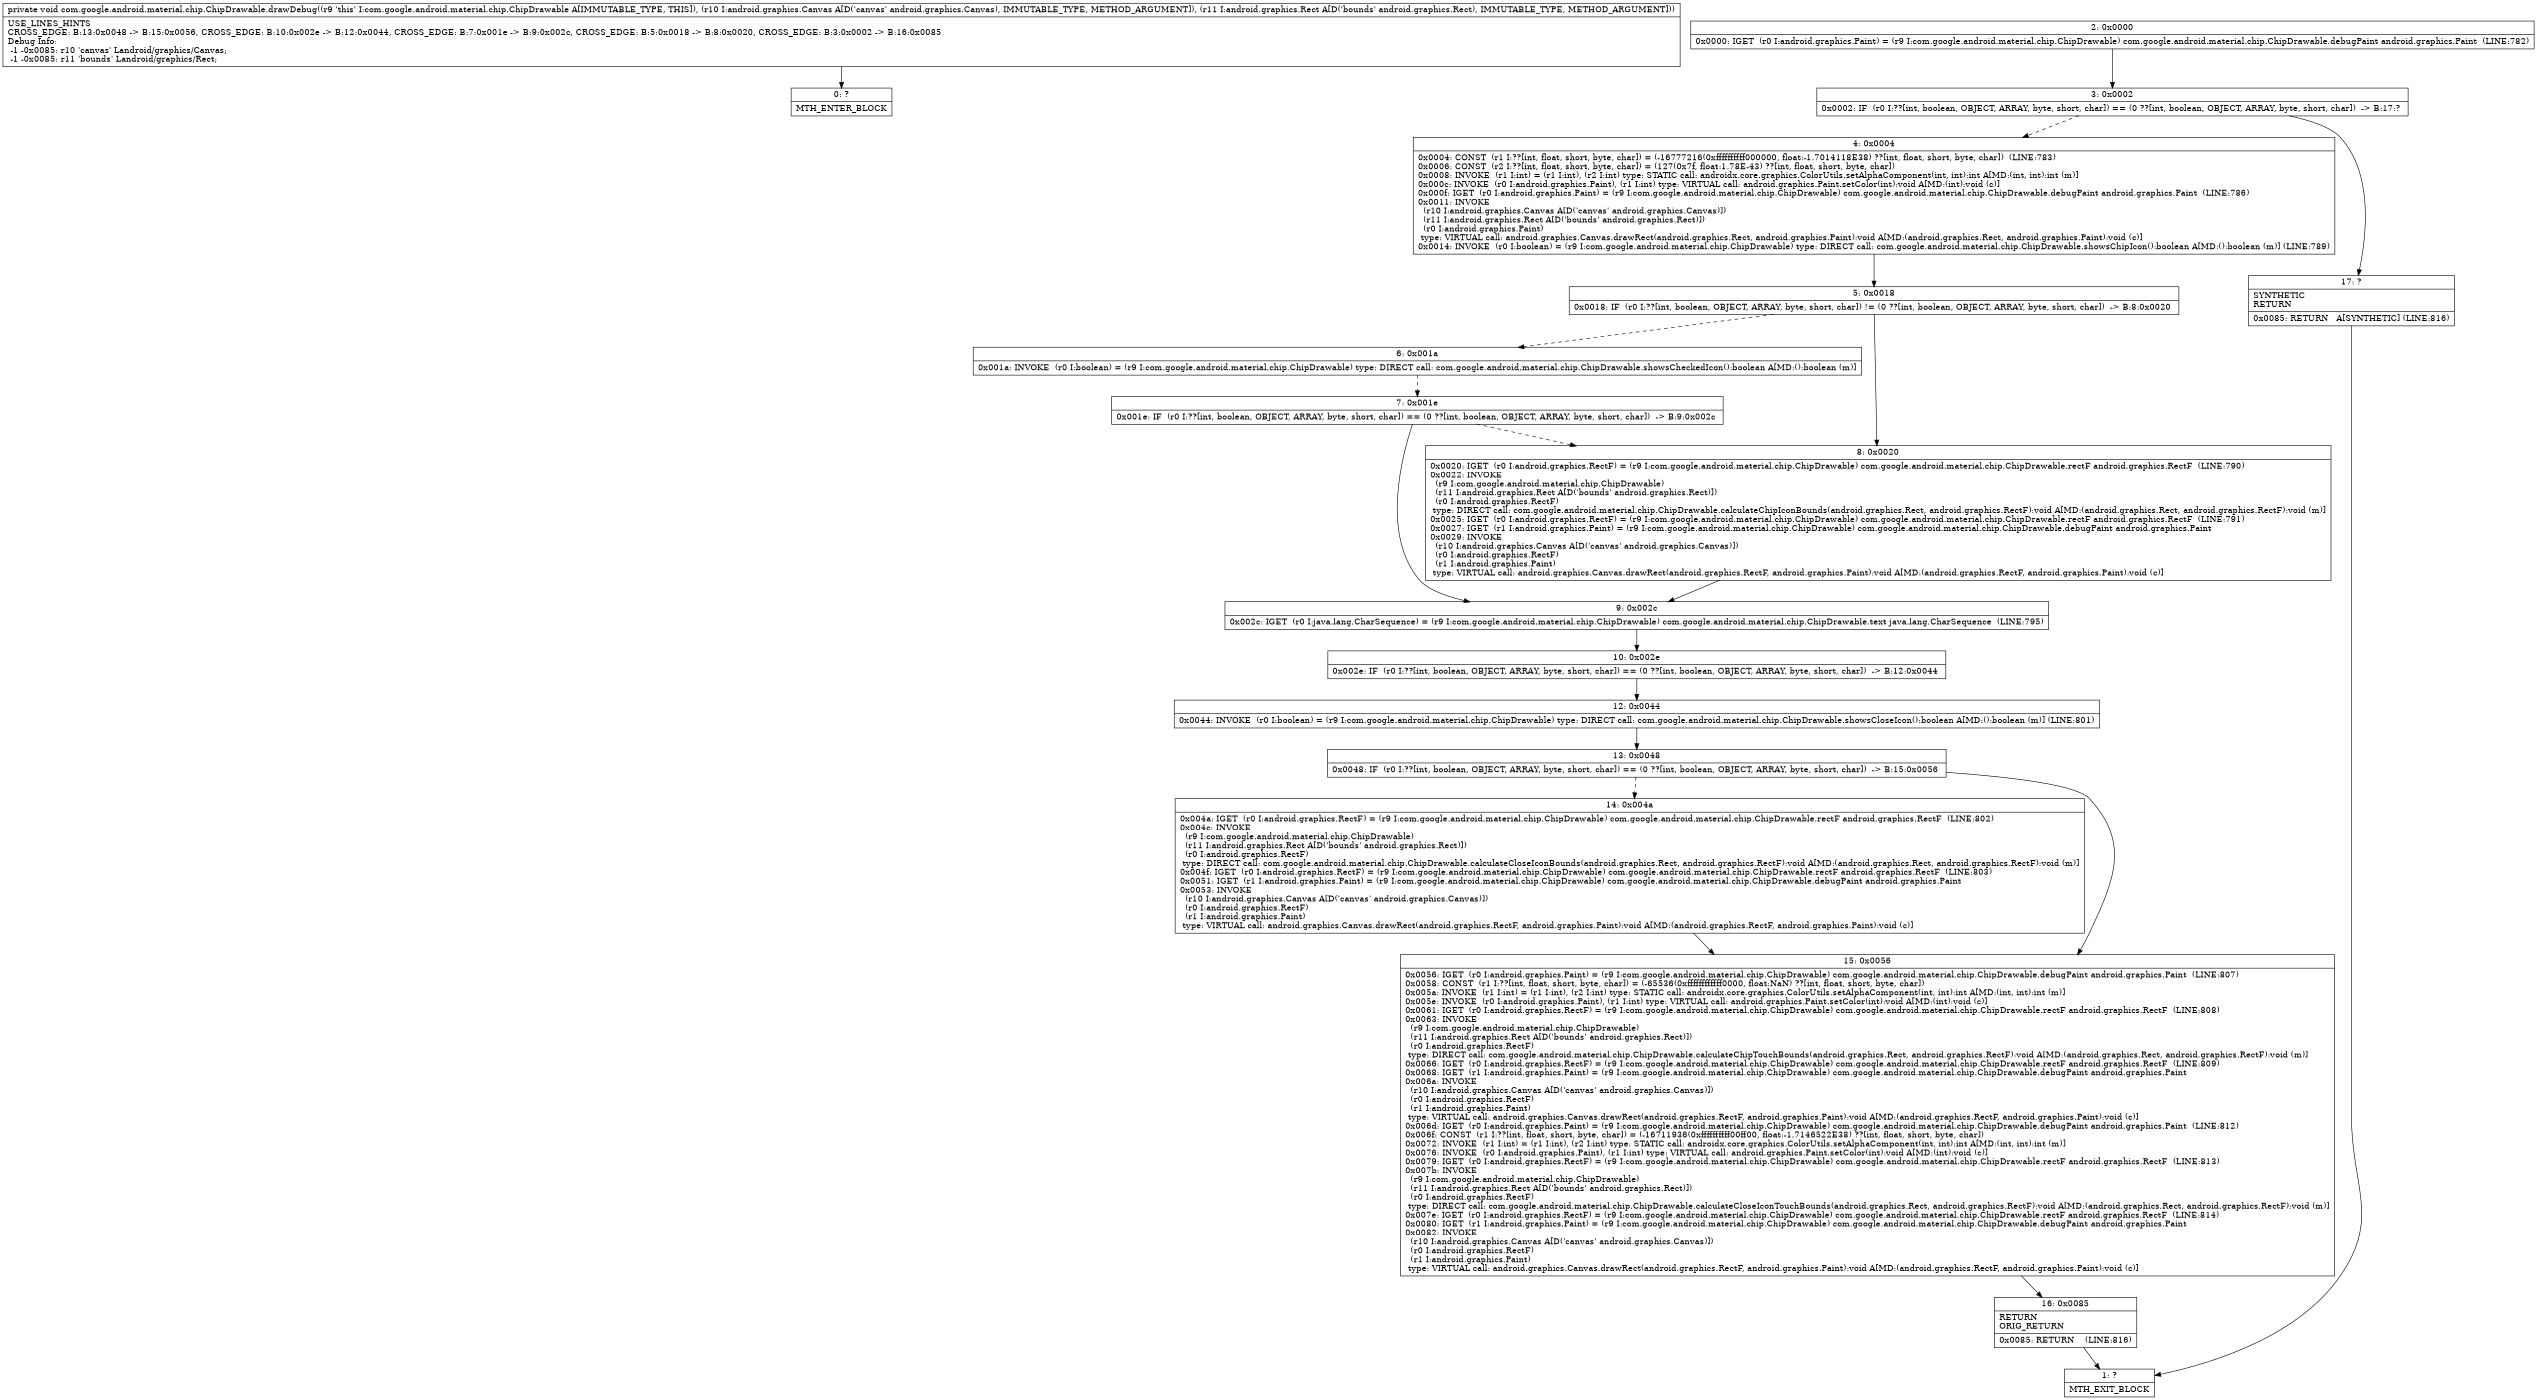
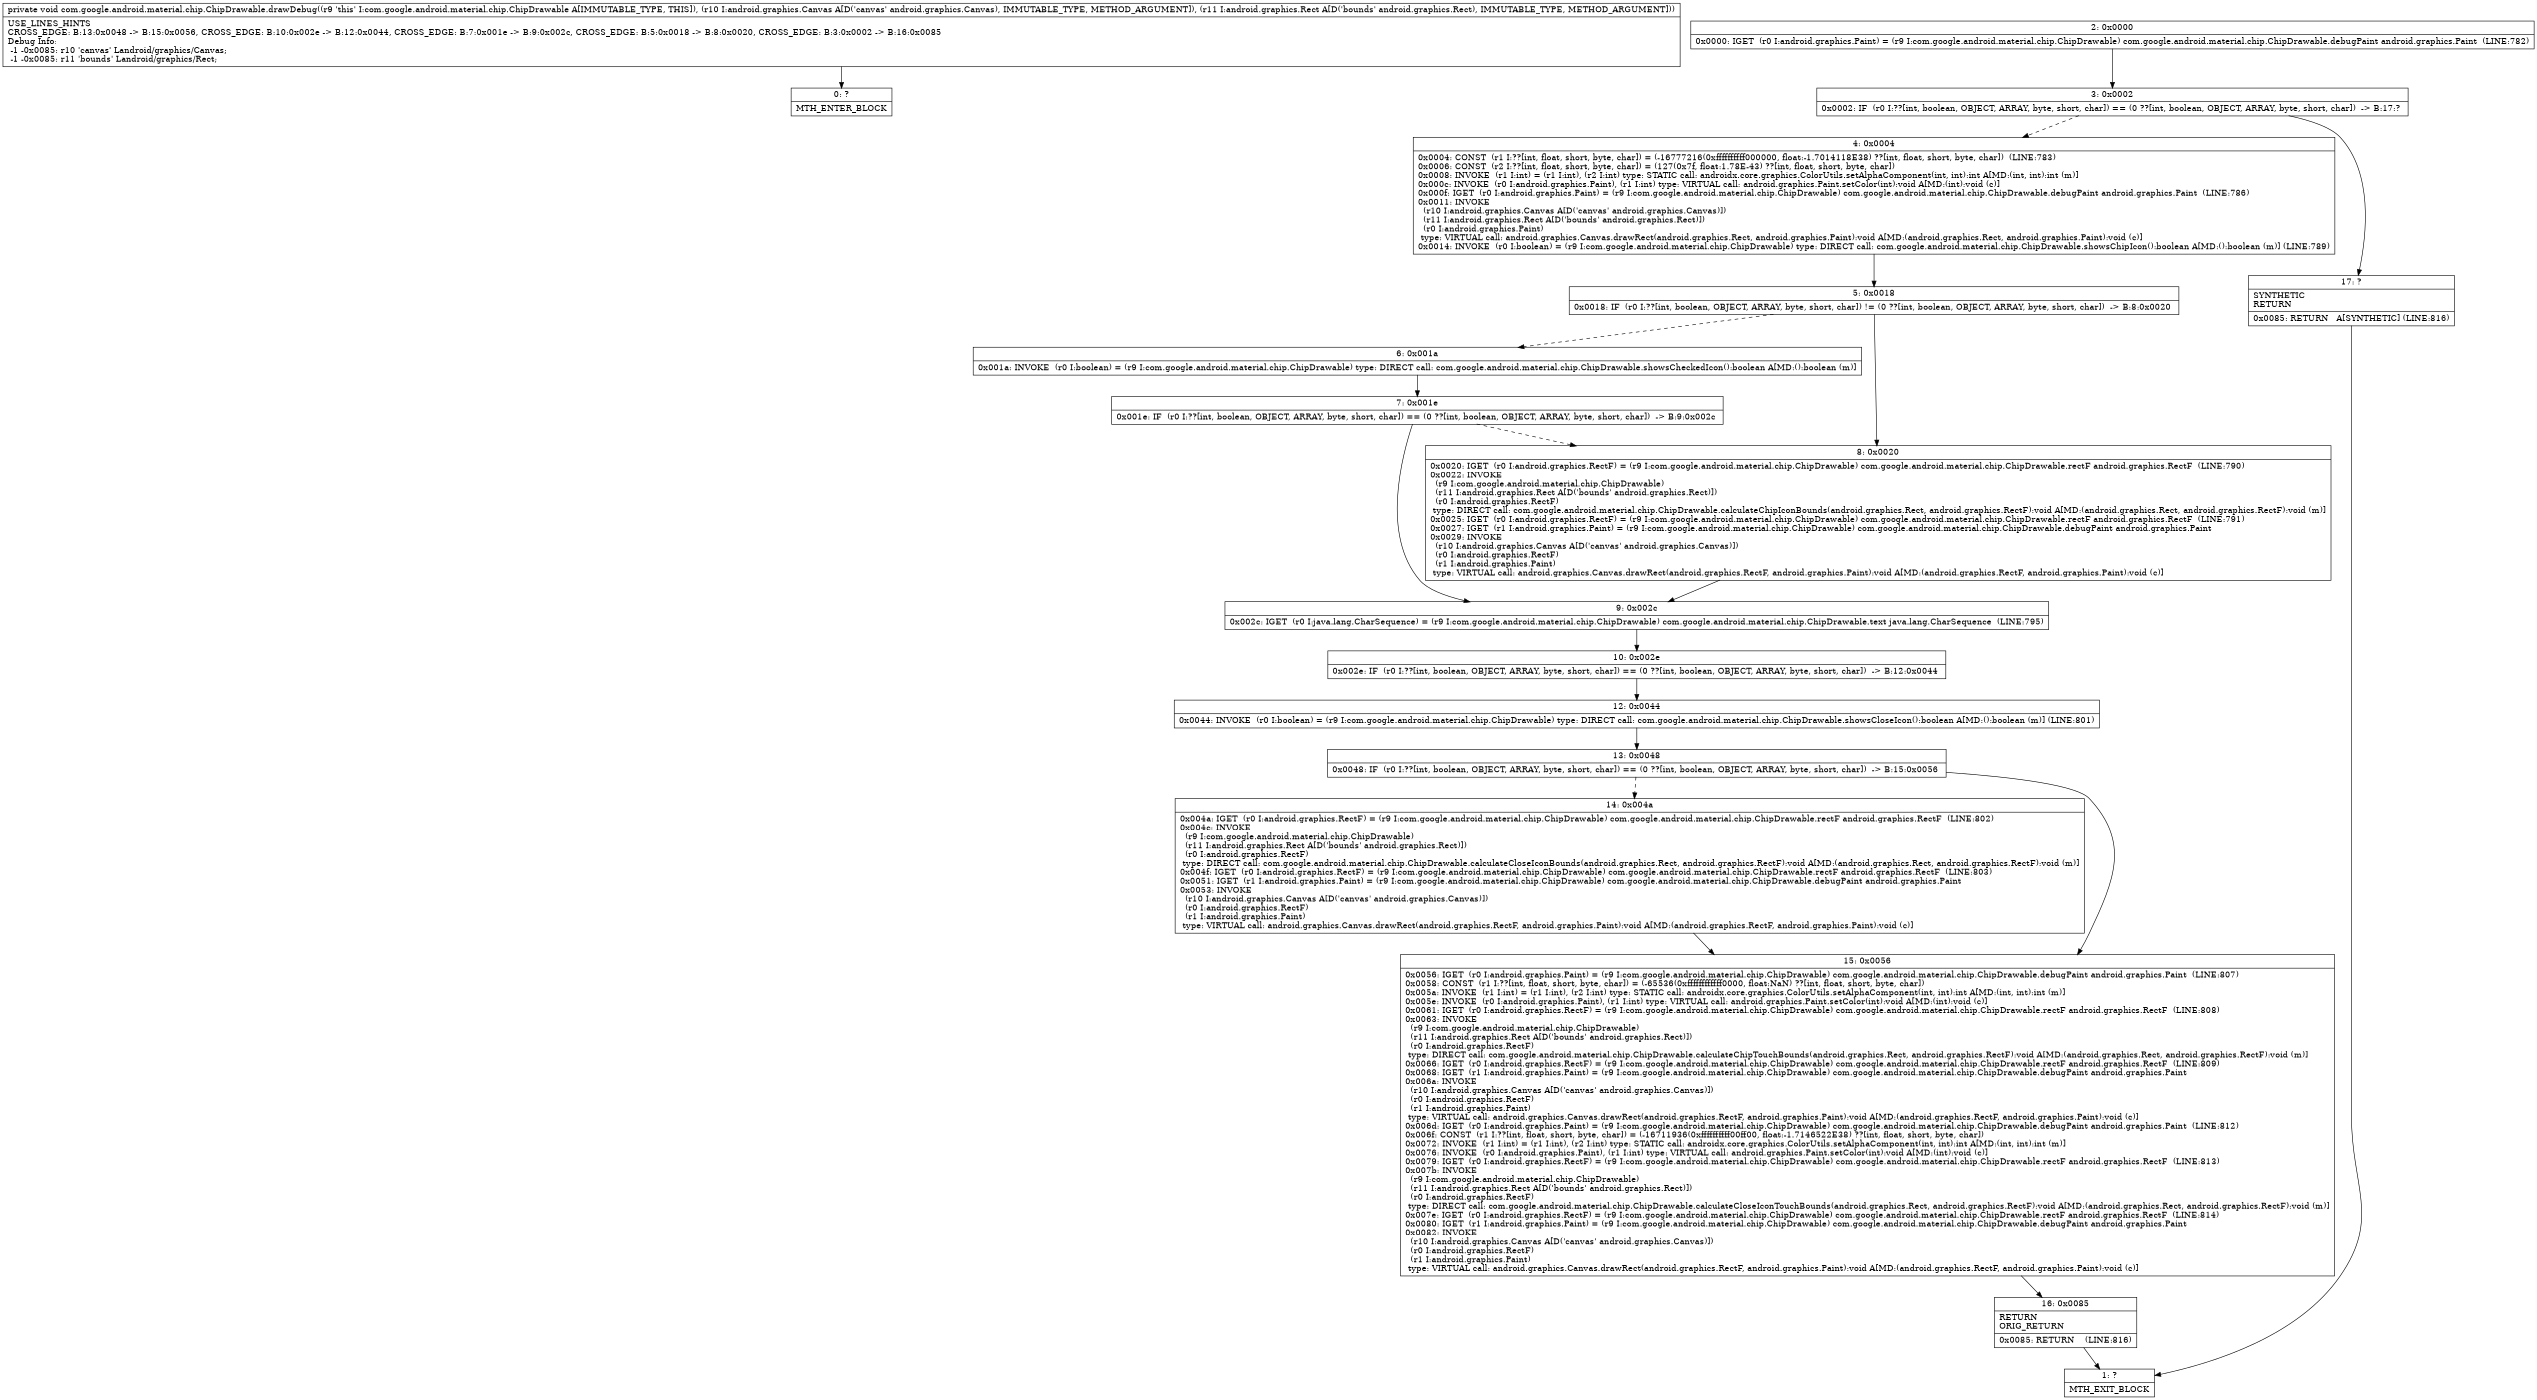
(1417, 383) -> (1417, 383)
